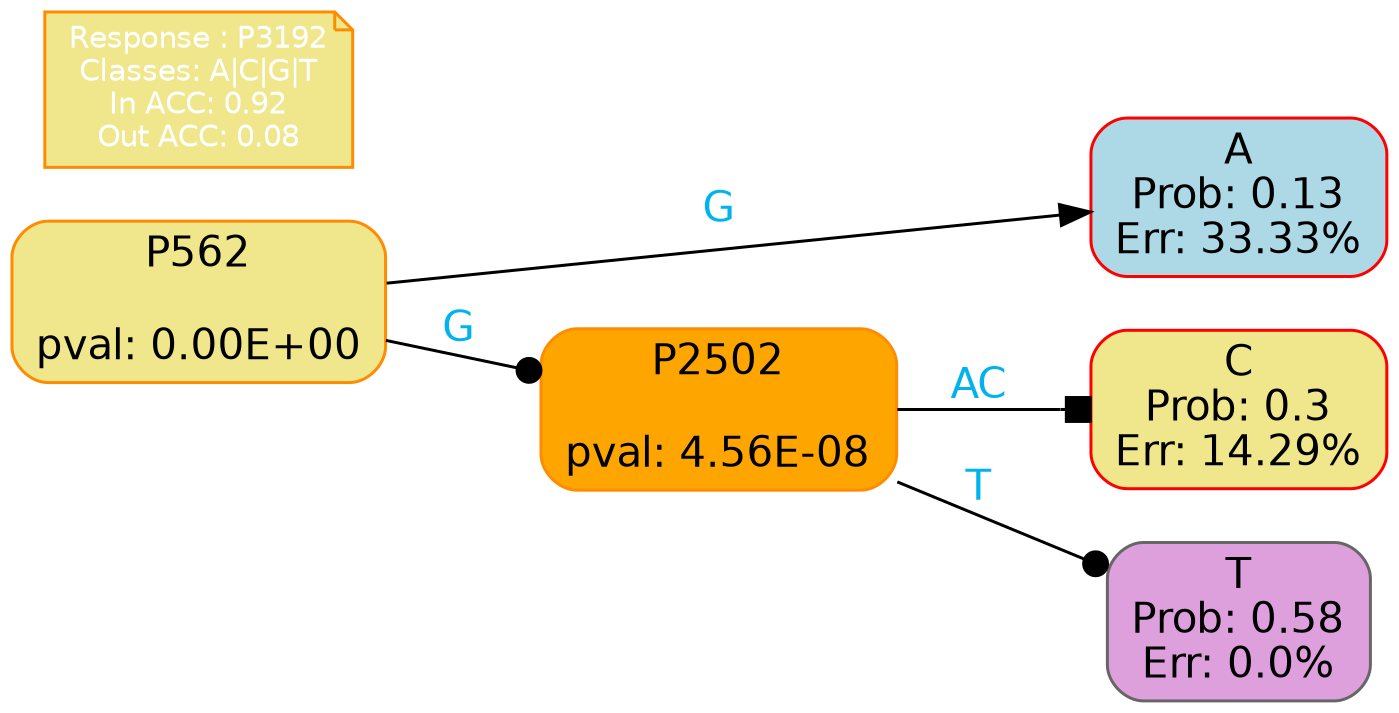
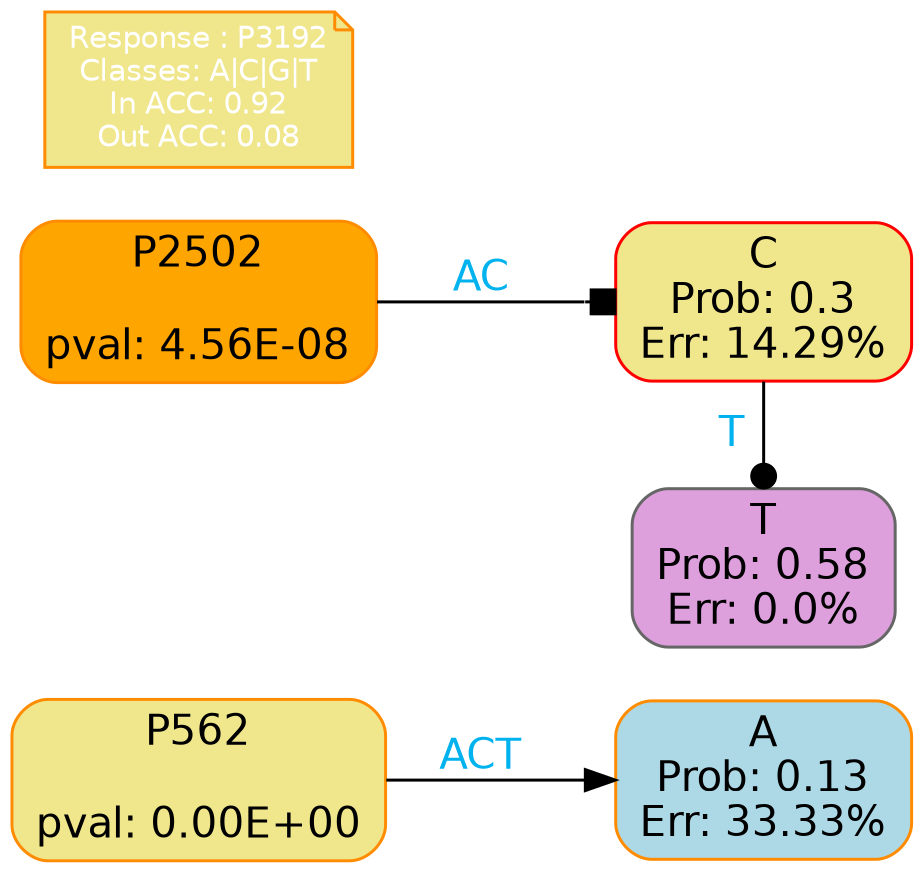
(1239, 197) -> (764, 780)
(719, 211) -> (481, 758)
(451, 354) -> none
(991, 520) -> (764, 423)
